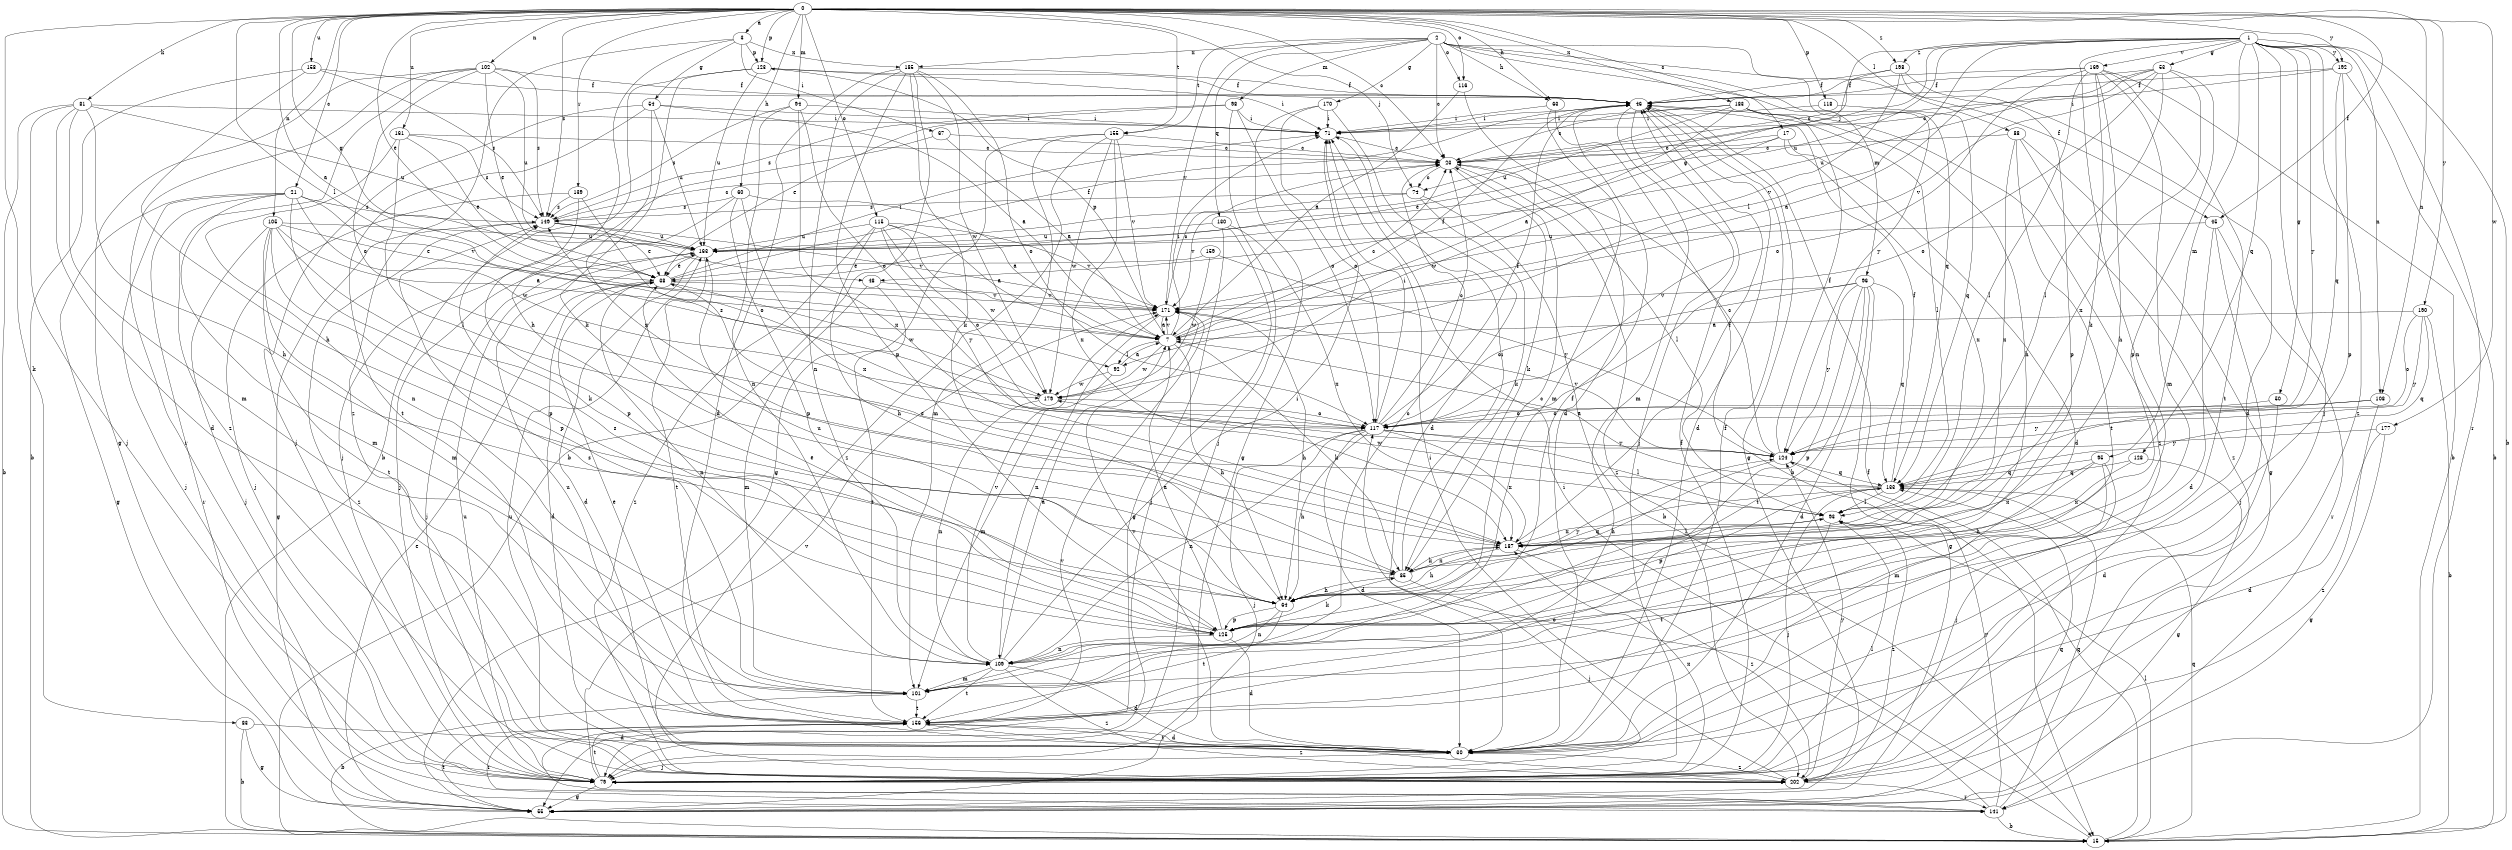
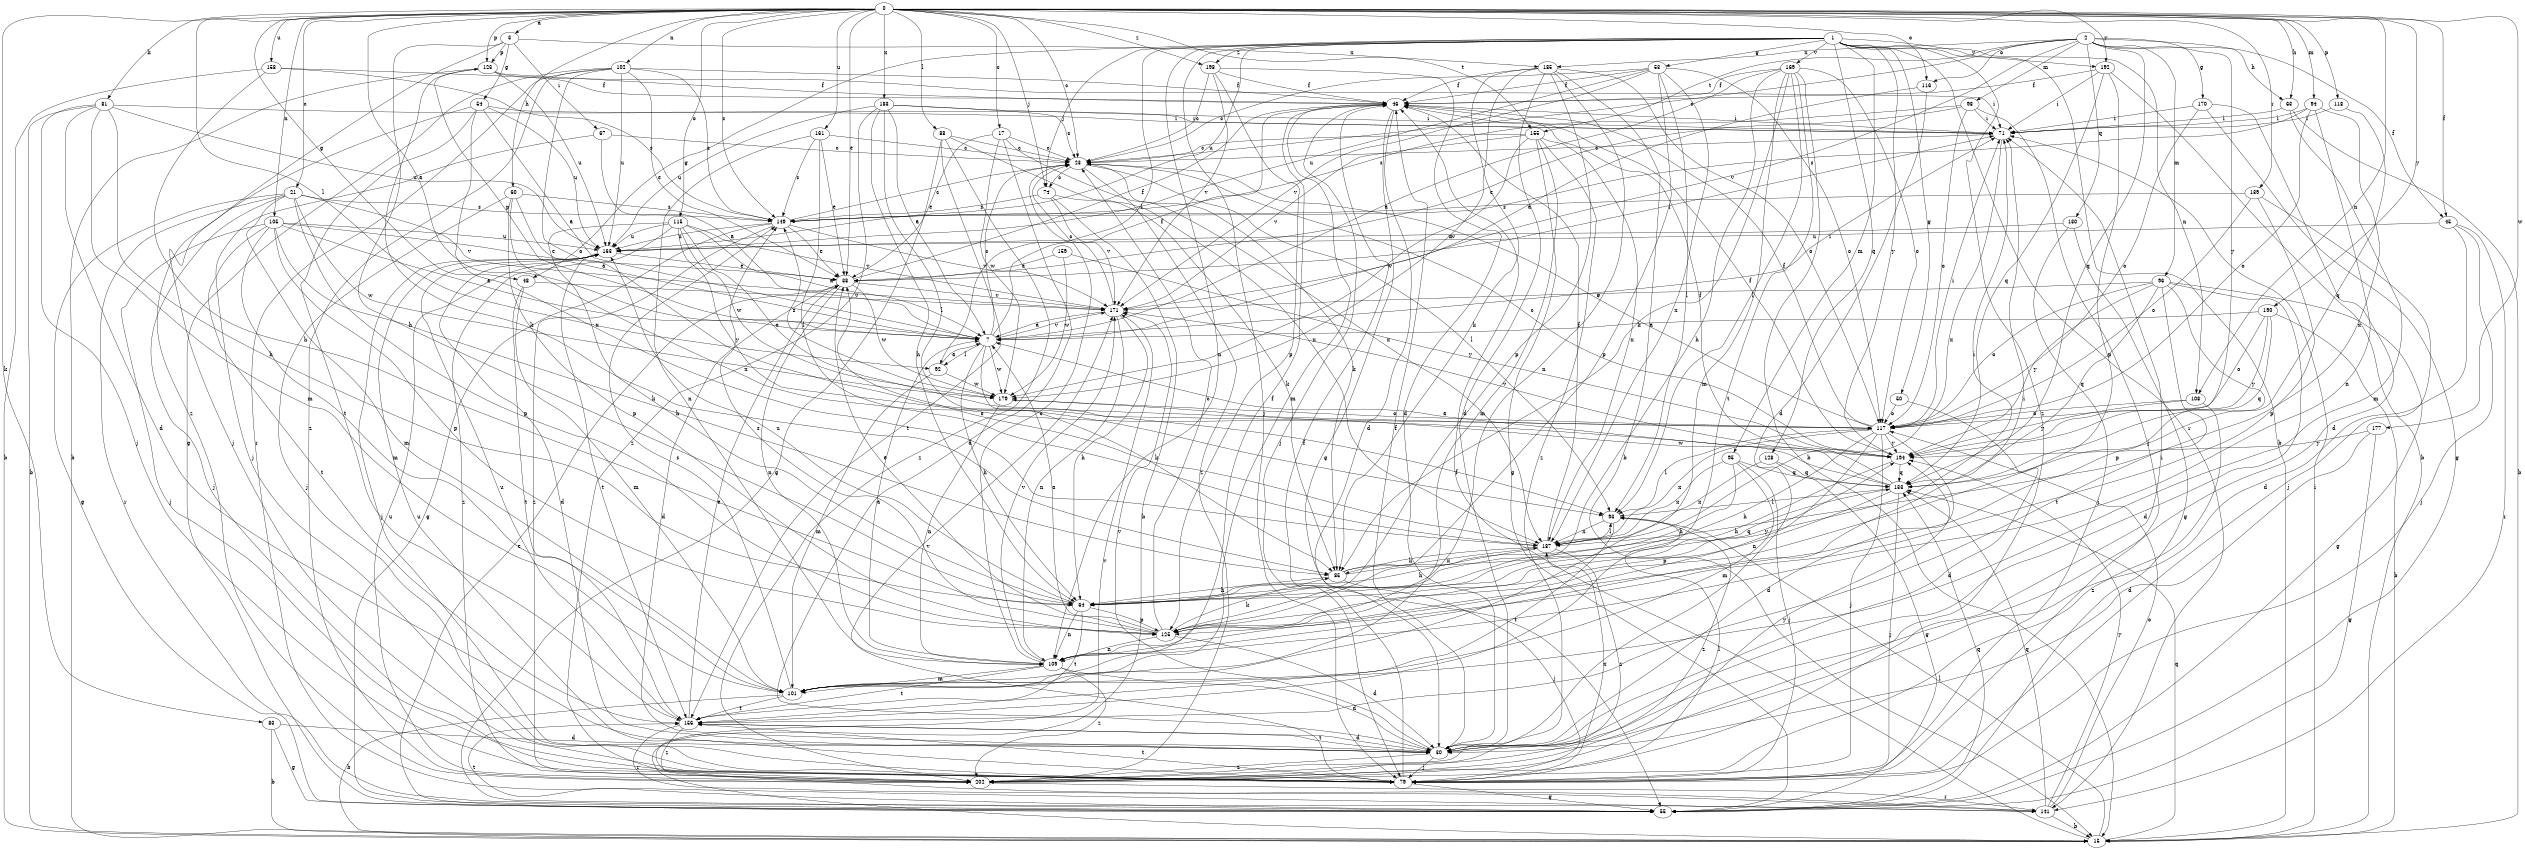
(1341, 402) -> (1915, 434)
(1783, 458) -> (1900, 458)
